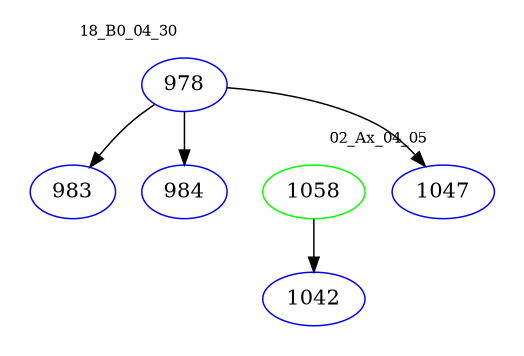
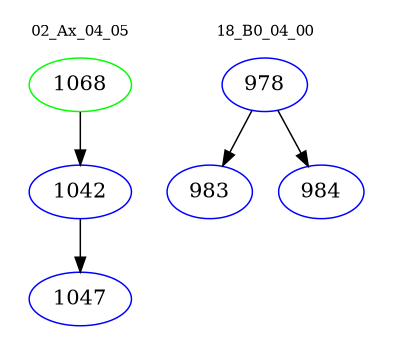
(129, 32) -> (266, 32)
(327, 105) -> (80, 238)
(314, 192) -> (80, 85)
